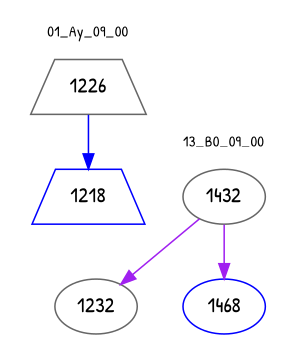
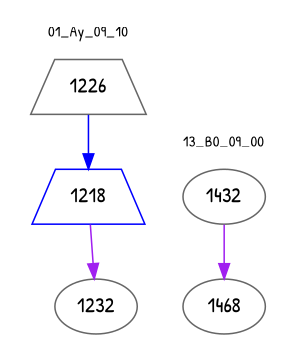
(88, 33) -> (88, 33)
(181, 234) -> (92, 244)
(224, 307) -> (224, 307)
